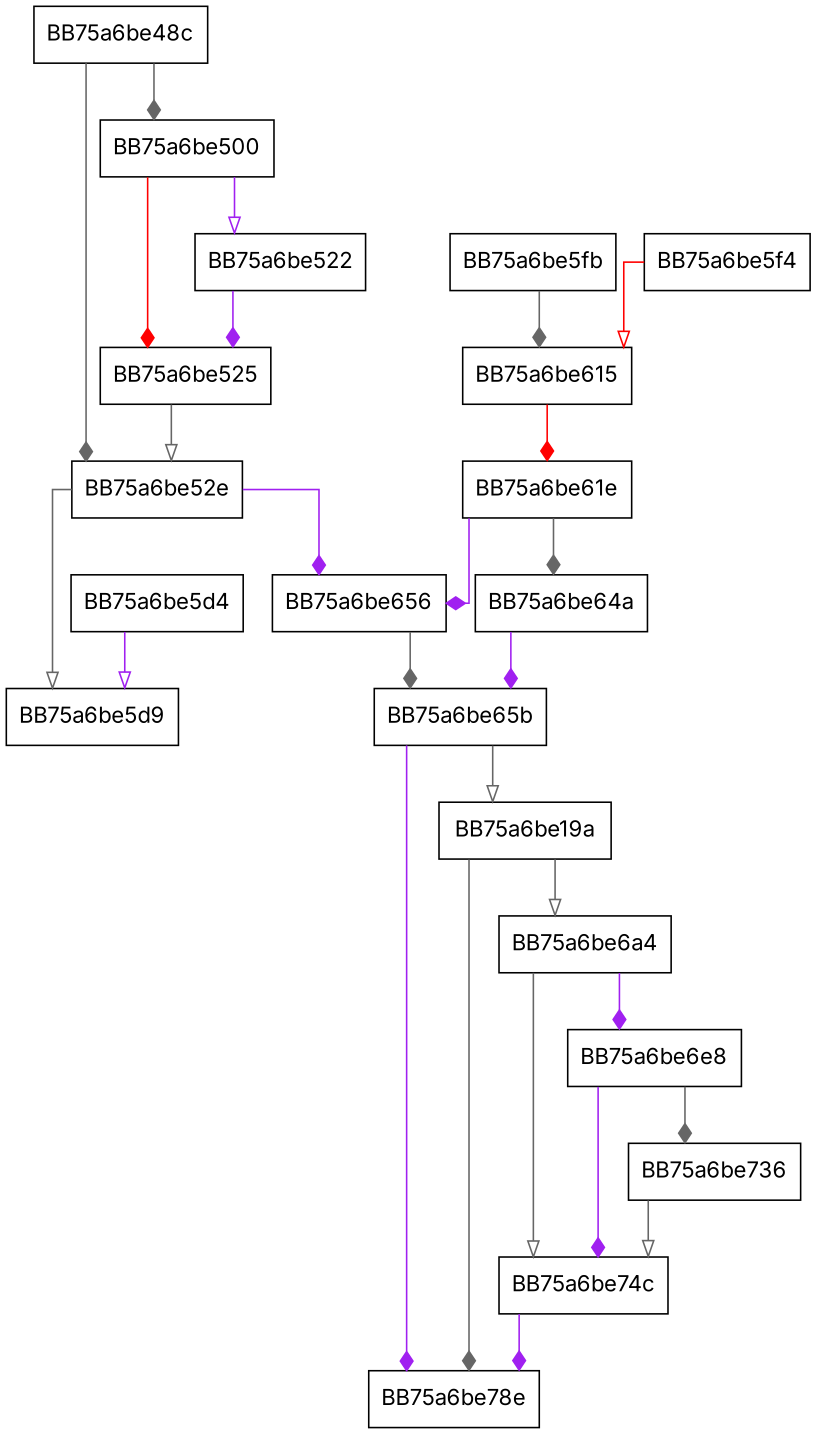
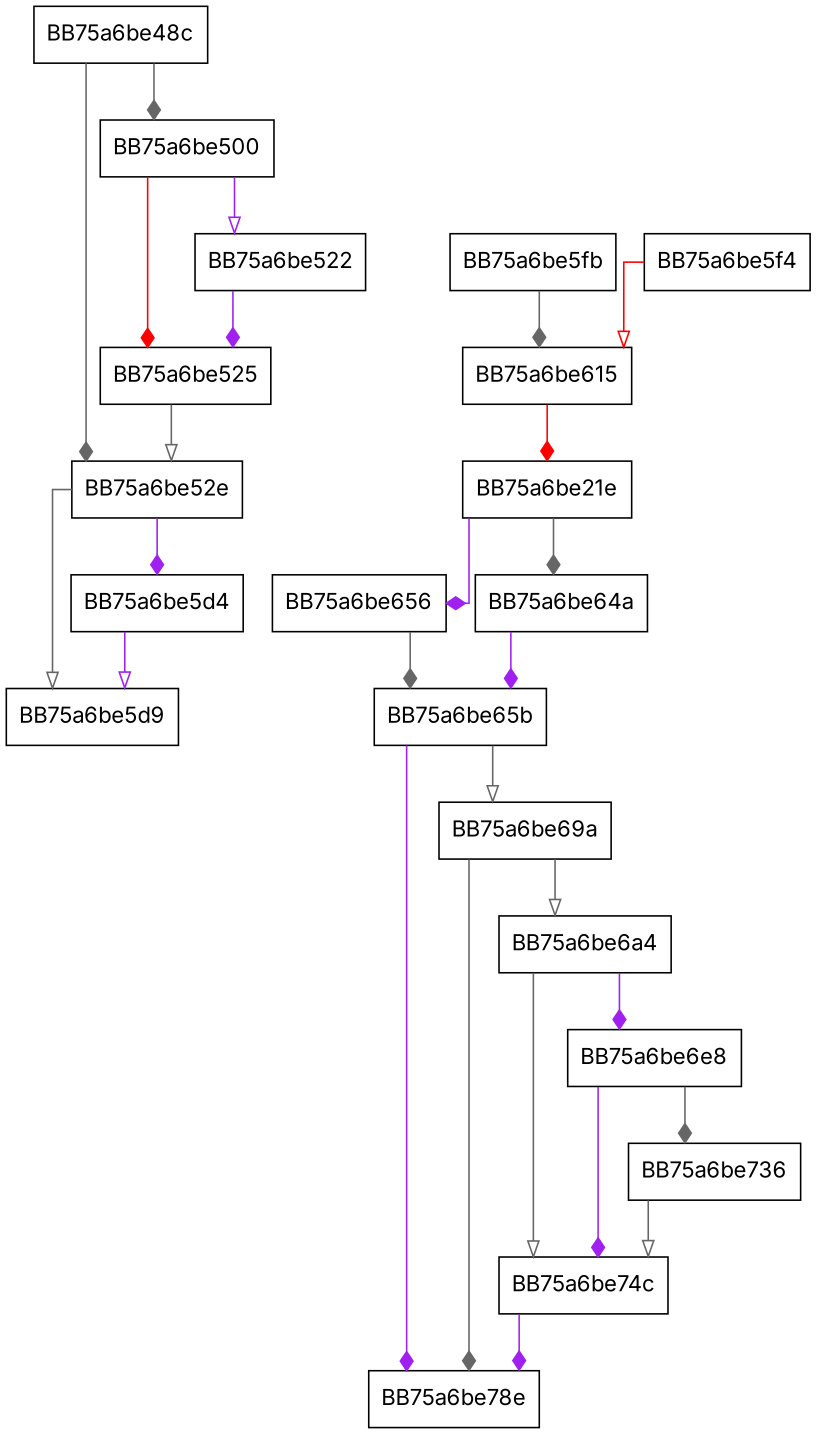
(314, 490) -> (157, 537)
(547, 490) -> (547, 490)
(525, 831) -> (525, 831)
